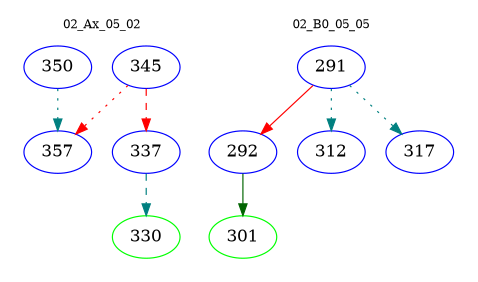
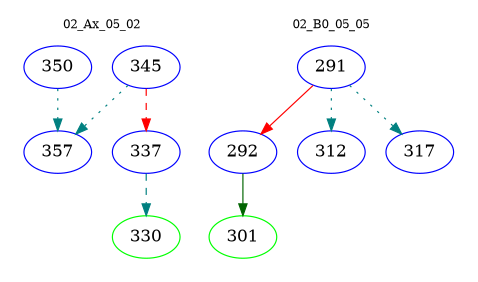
(106, 106) -> (106, 106)
